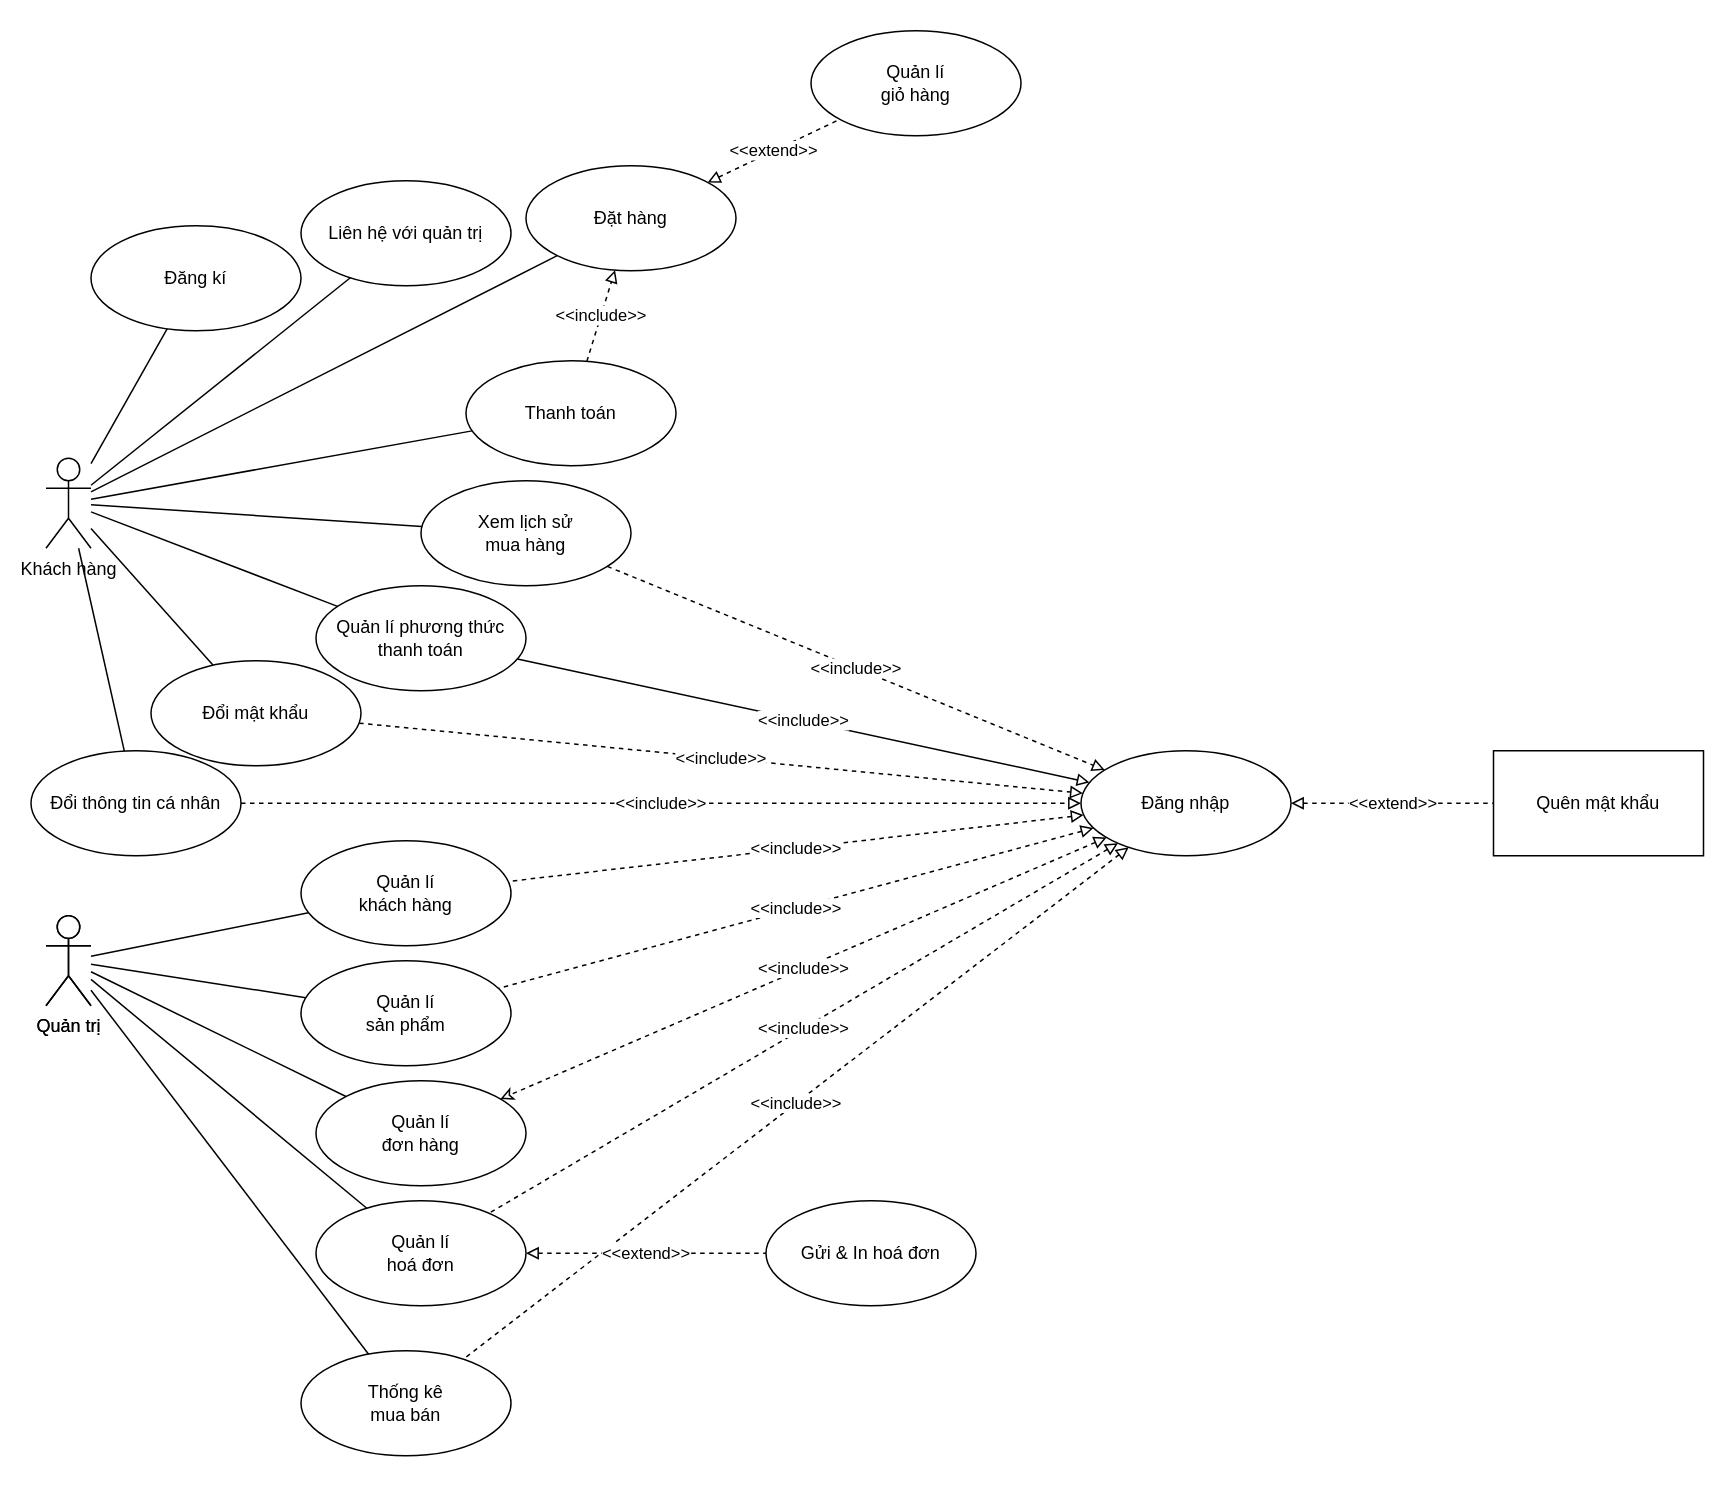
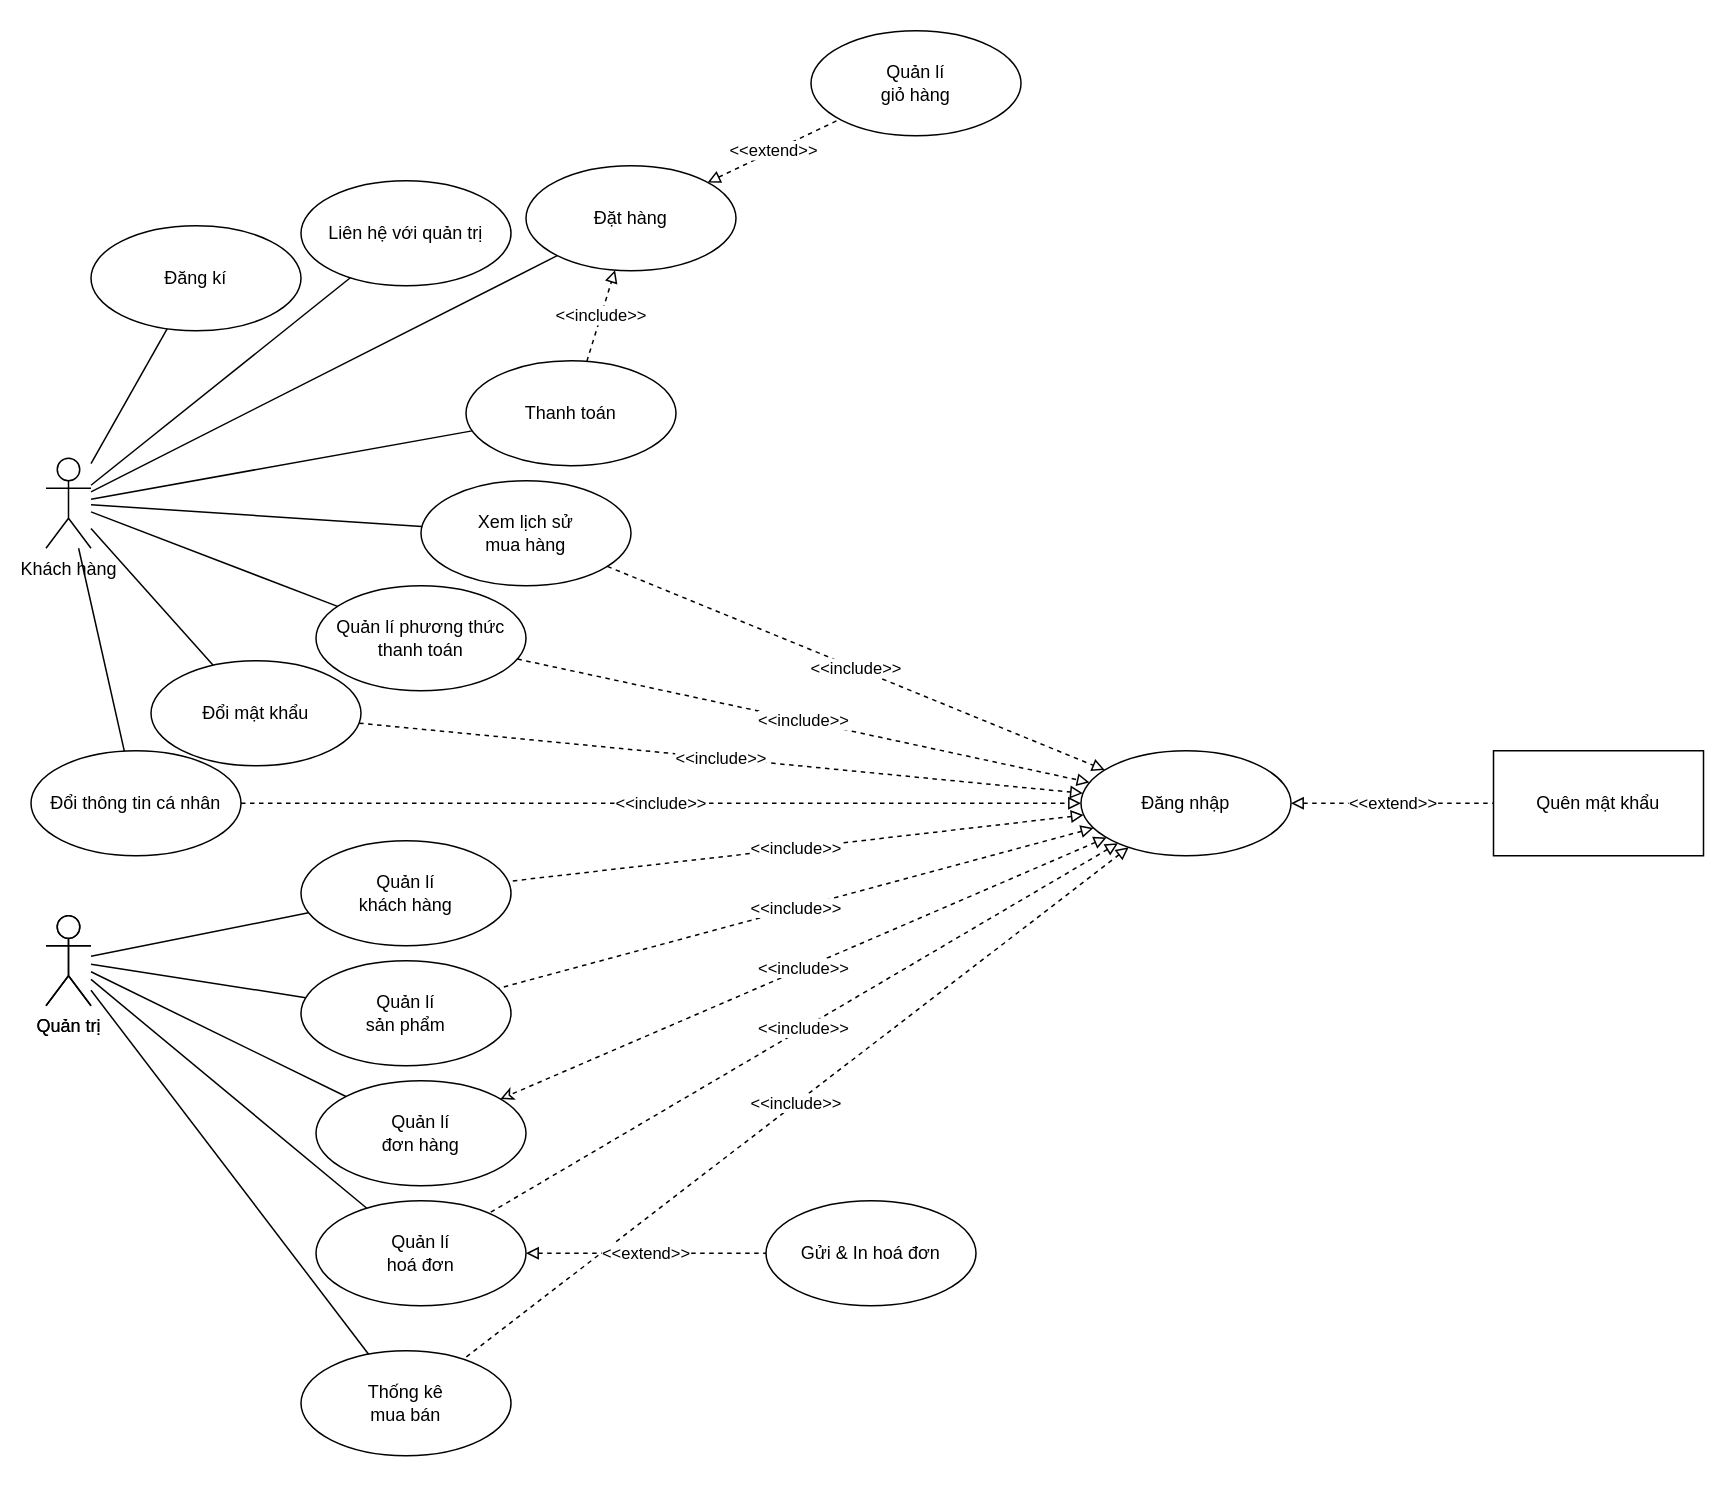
(637, 685) -> (637, 685)
